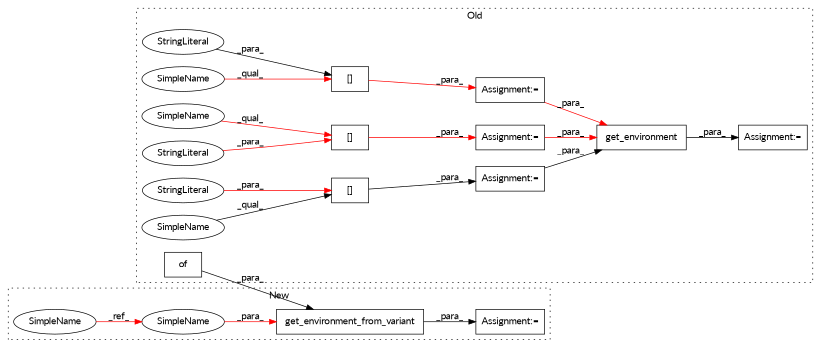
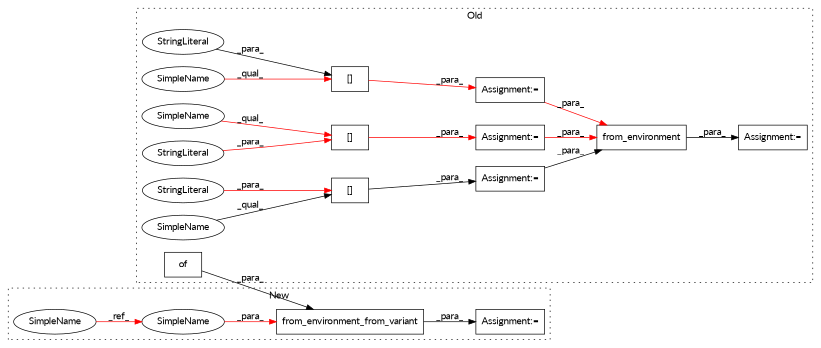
(642, 138) -> (642, 138)
(350, 322) -> (350, 322)
